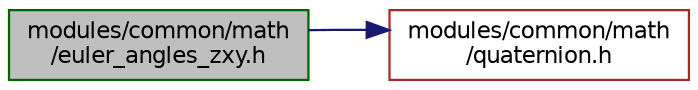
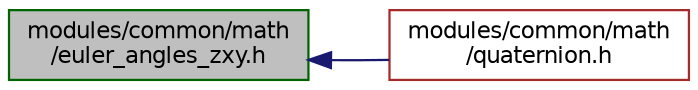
(338, 30) -> (360, 60)
